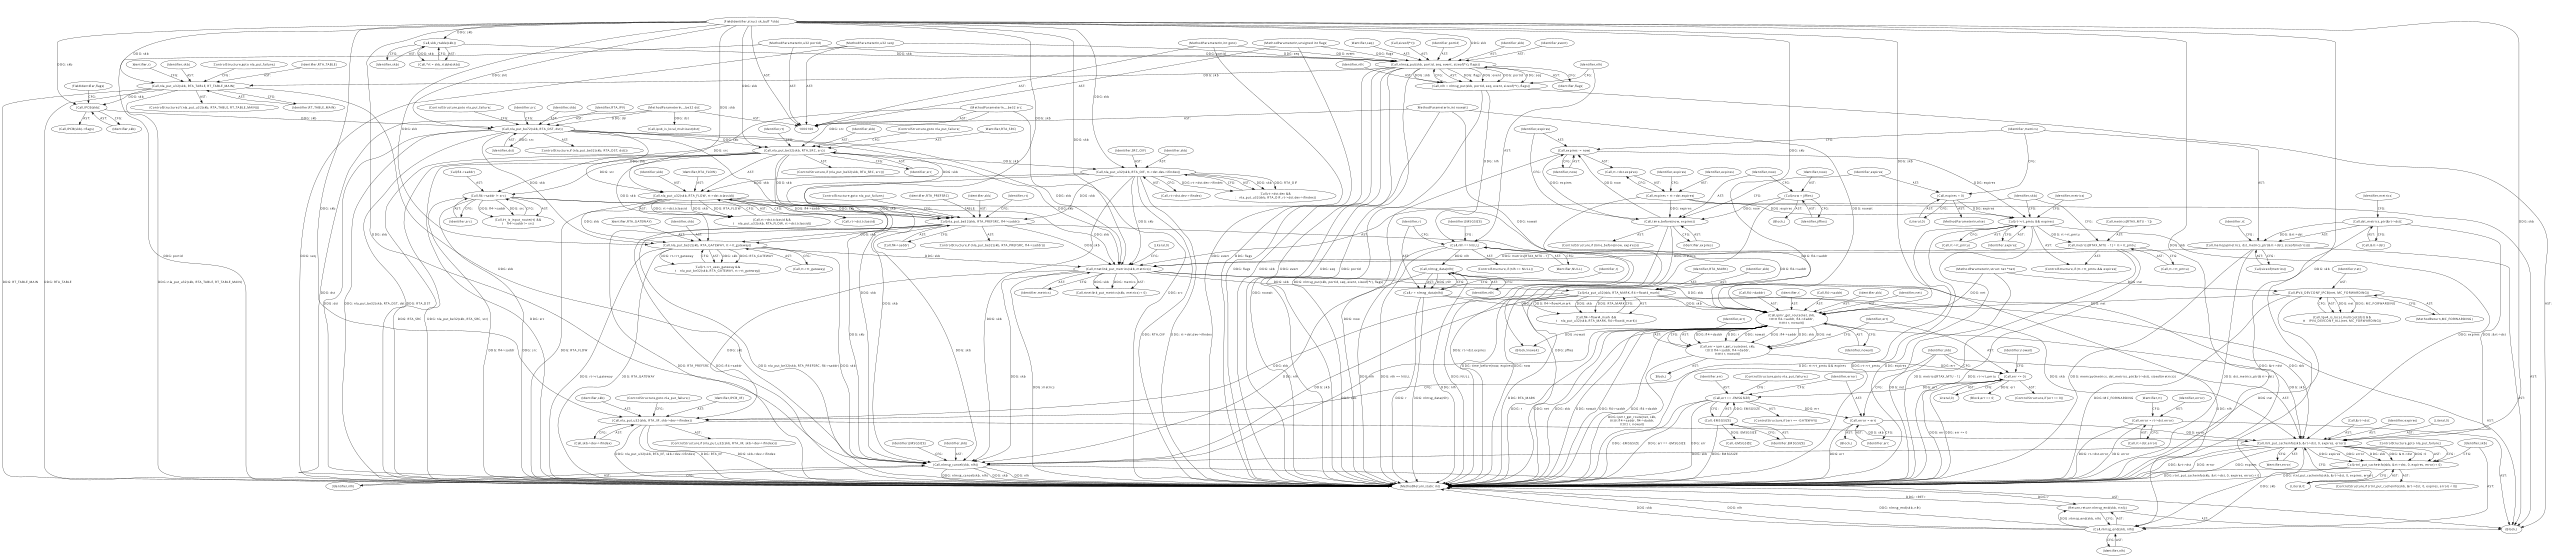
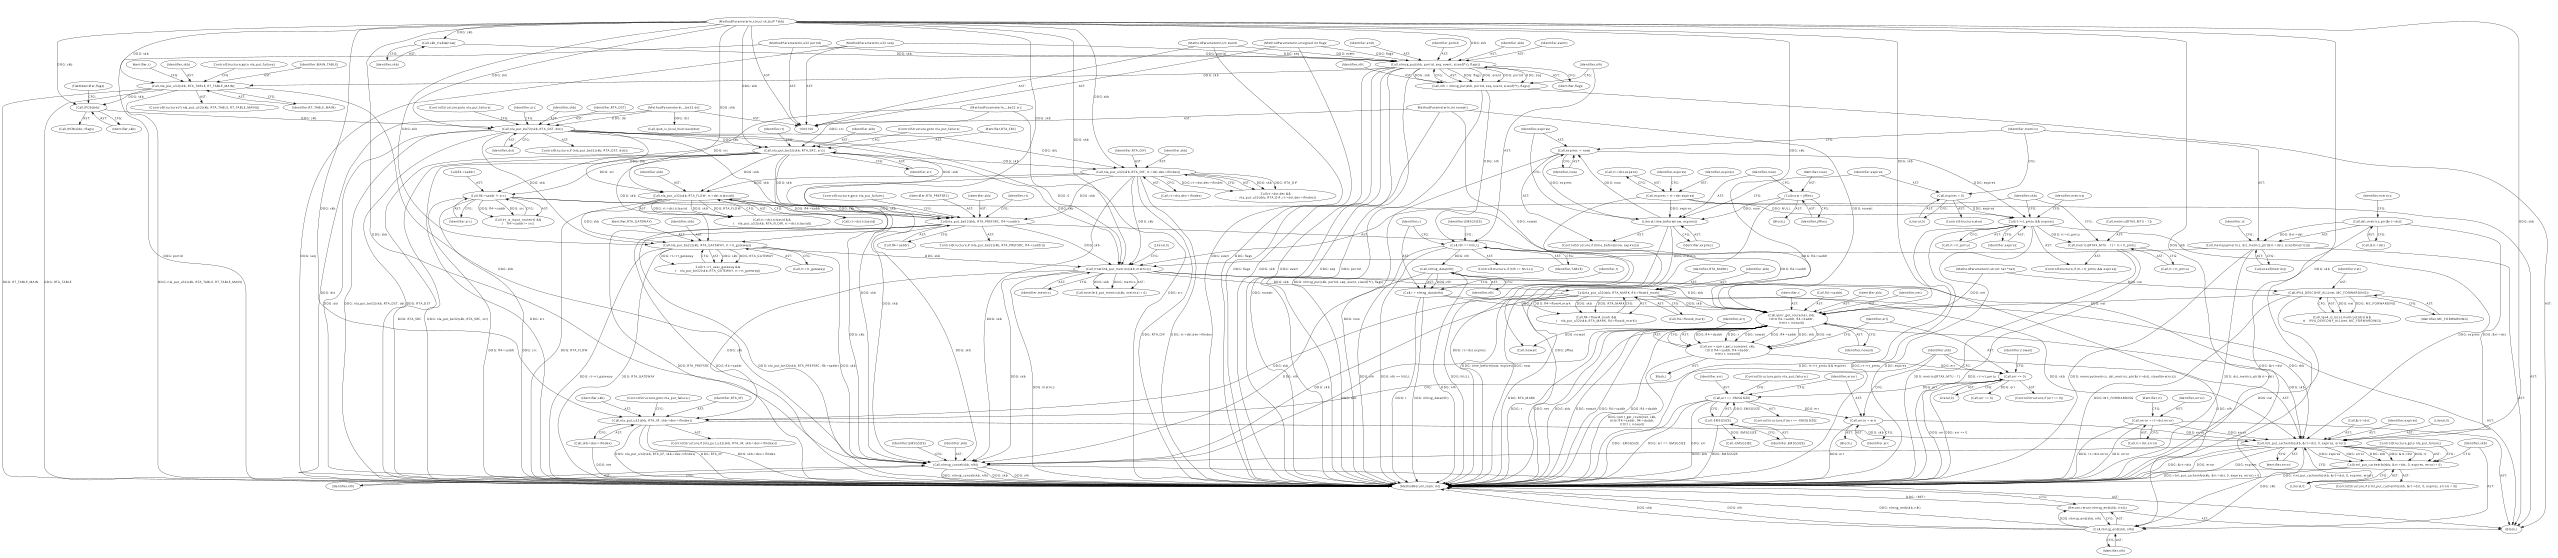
(752, 22) -> (752, 22)
(439, 43) -> (439, 43)
(1213, 43) -> (1213, 43)
(1362, 43) -> (1362, 43)
(1403, 43) -> none
(319, 65) -> (319, 65)
(439, 65) -> none
(610, 108) -> (610, 108)
(898, 124) -> none
none -> (843, 134)
(527, 140) -> (527, 140)
(1131, 151) -> (1131, 151)
(1597, 161) -> (1526, 209)
(699, 172) -> none
(752, 172) -> (752, 172)
(841, 172) -> none
(1064, 196) -> (1064, 196)
(971, 209) -> (971, 209)
(1782, 209) -> (1782, 209)
(935, 210) -> none
(1670, 222) -> (1670, 222)
(1964, 222) -> (1964, 222)
(851, 234) -> none
(1681, 251) -> none
(1569, 269) -> (1569, 269)
(1456, 282) -> none
(1752, 293) -> none
(2329, 293) -> (2329, 293)
none -> (1687, 319)
(2445, 319) -> (2445, 319)
(1527, 350) -> (1527, 350)
(729, 398) -> (729, 398)
(1982, 398) -> (1982, 398)
(1786, 421) -> (1786, 421)
none -> (2218, 433)
(1909, 468) -> (980, 483)
(2044, 497) -> (2044, 497)
